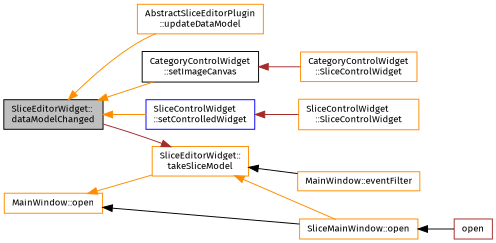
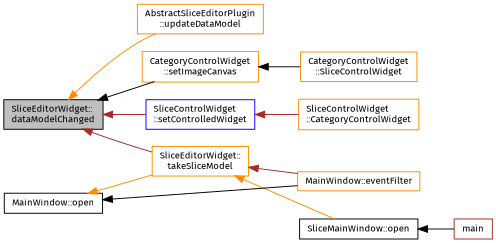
(200, 67) -> (200, 67)
(284, 67) -> (284, 67)
(131, 89) -> (131, 89)
(129, 114) -> (129, 114)
(359, 114) -> (359, 114)
(133, 133) -> (122, 143)
(278, 171) -> (278, 171)
(53, 203) -> (53, 203)
(206, 216) -> (205, 192)
(359, 229) -> (359, 229)
(473, 229) -> (473, 229)
